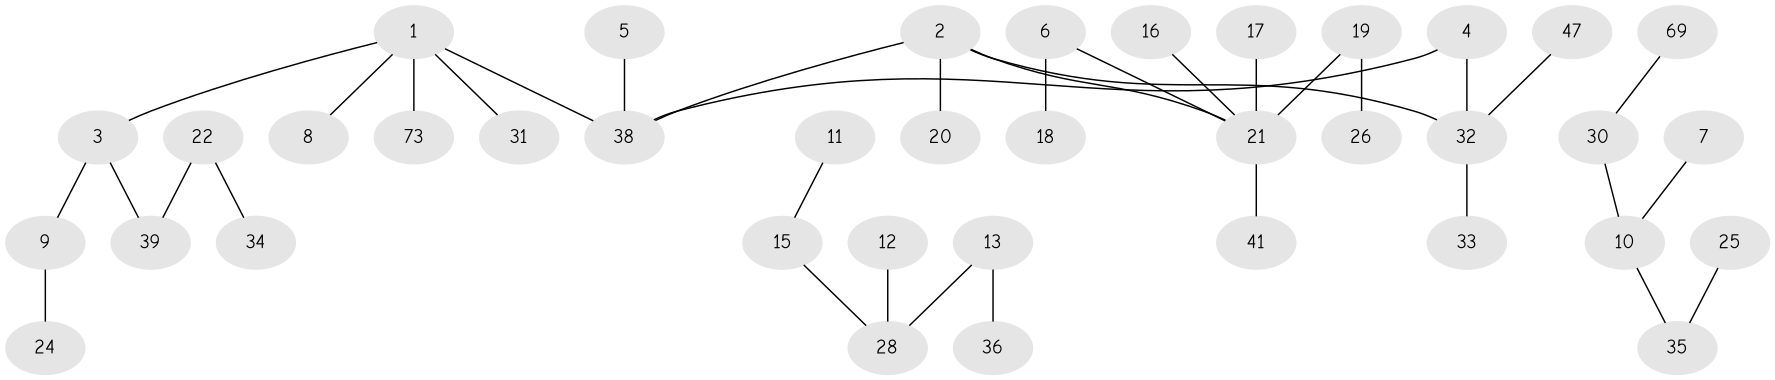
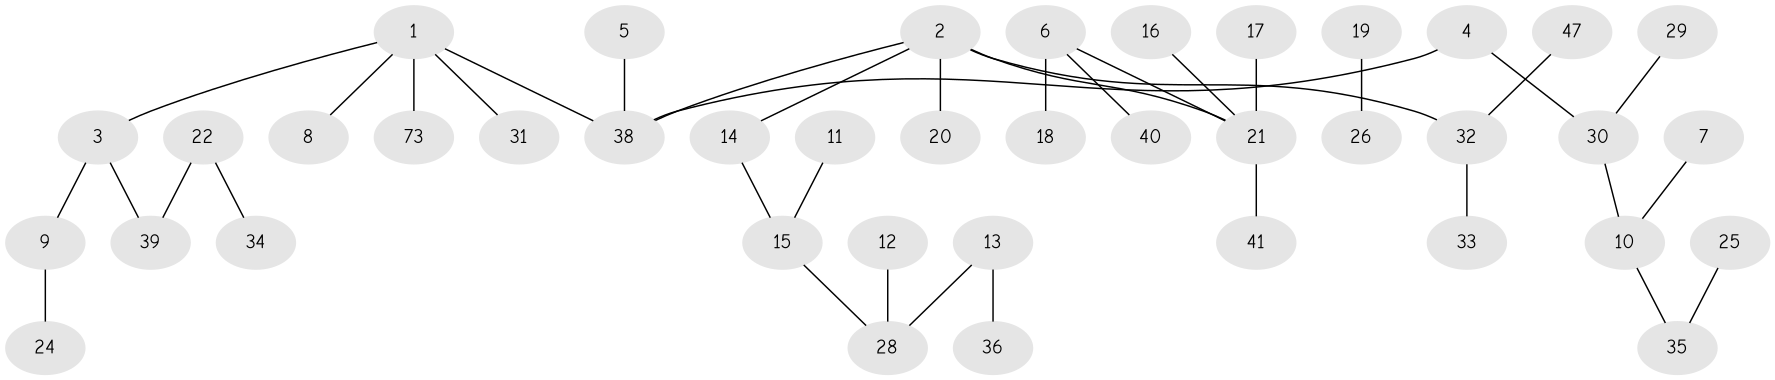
(1677, 32) -> (1677, 32)
(1467, 85) -> (1533, 85)
(1295, 98) -> none
none -> (730, 137)
none -> (1151, 137)
